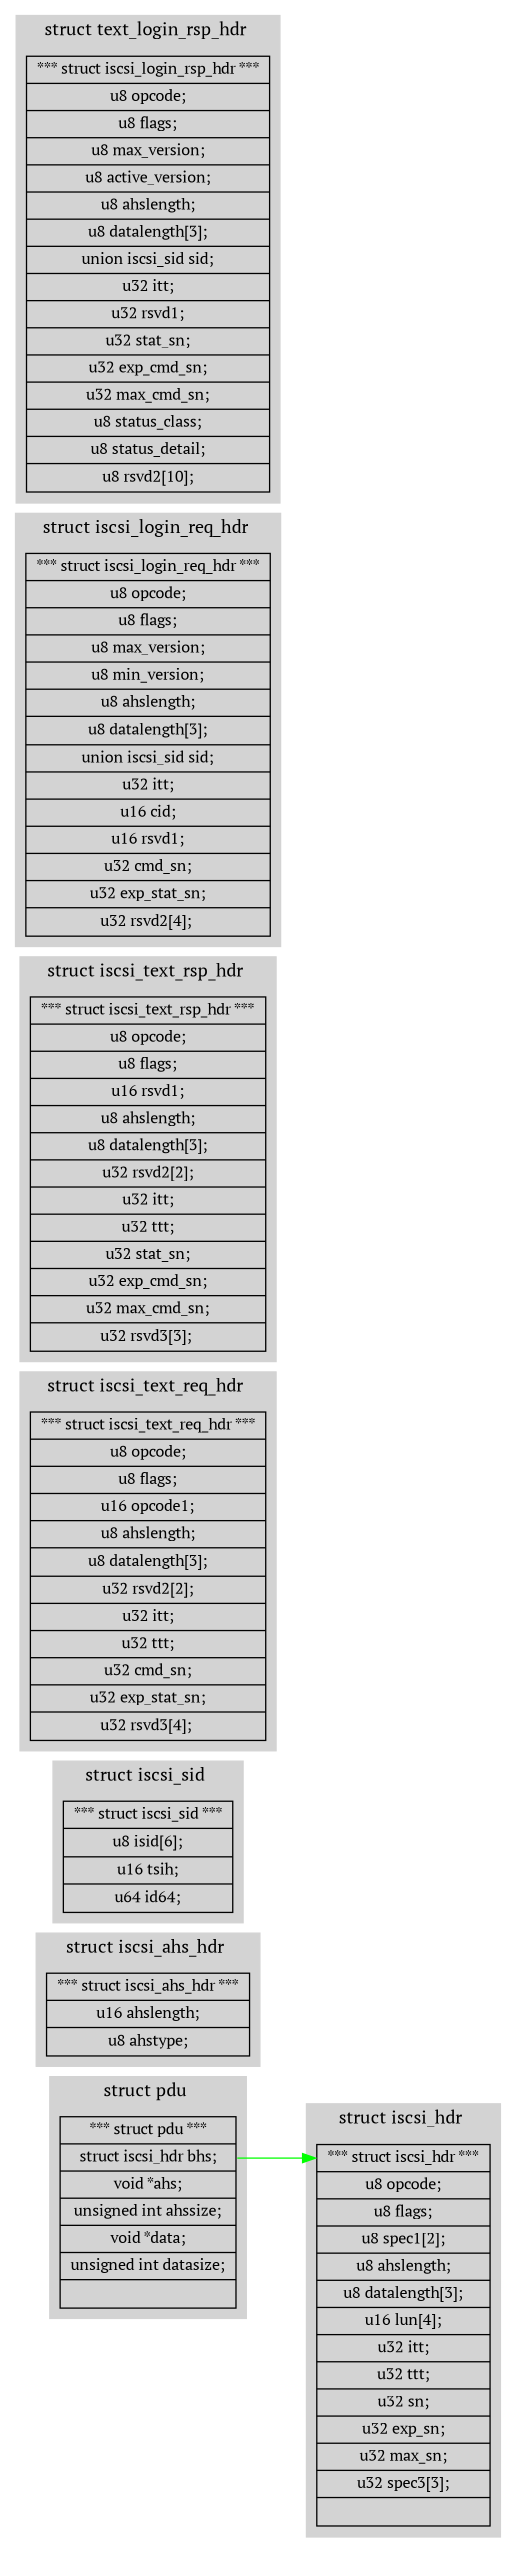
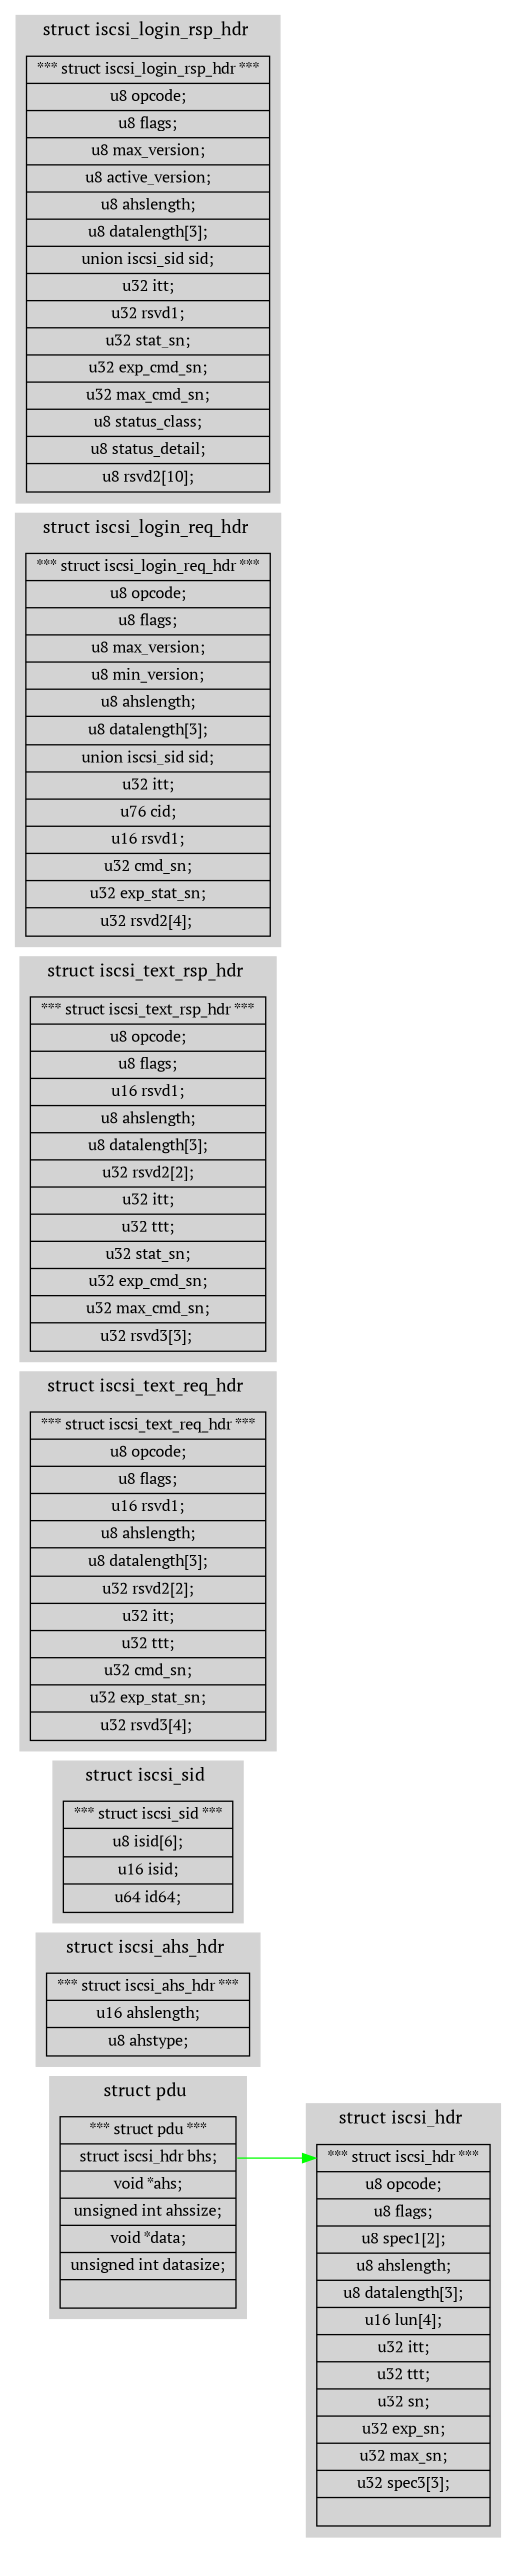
(148, 30) -> (148, 30)
(148, 812) -> (148, 812)
(148, 1506) -> (148, 1506)
(148, 1870) -> (148, 1870)
